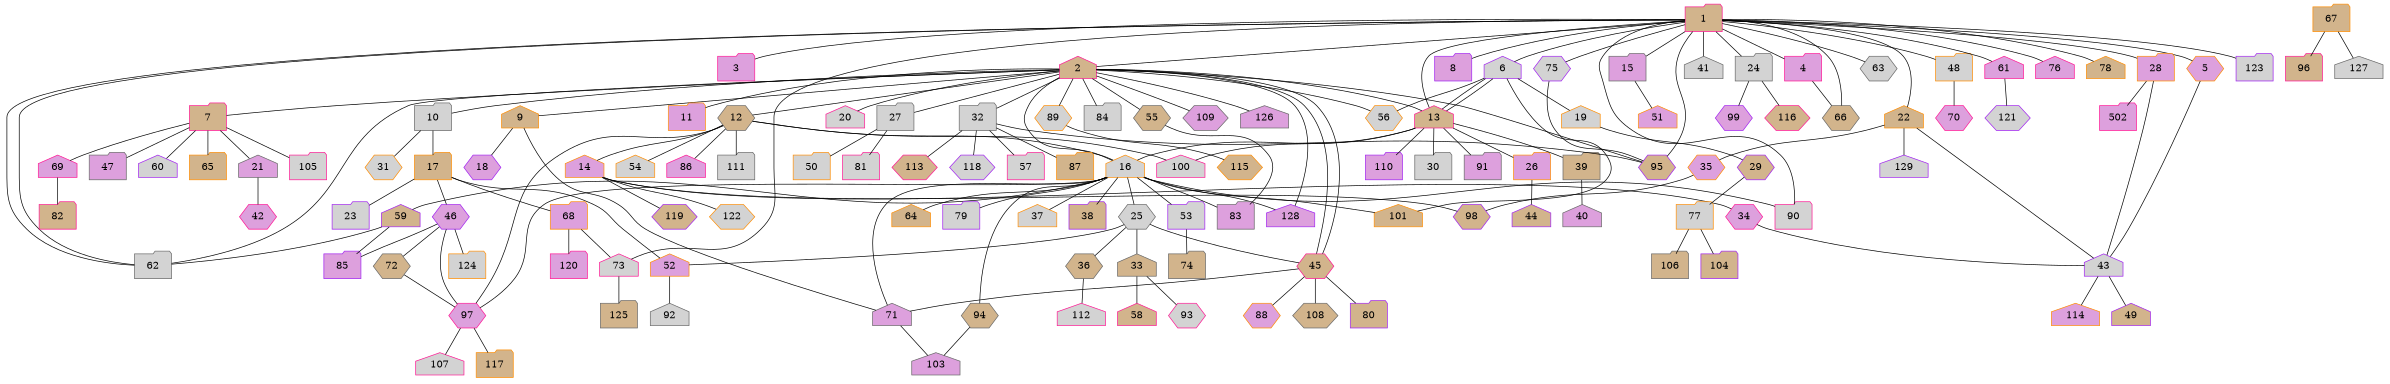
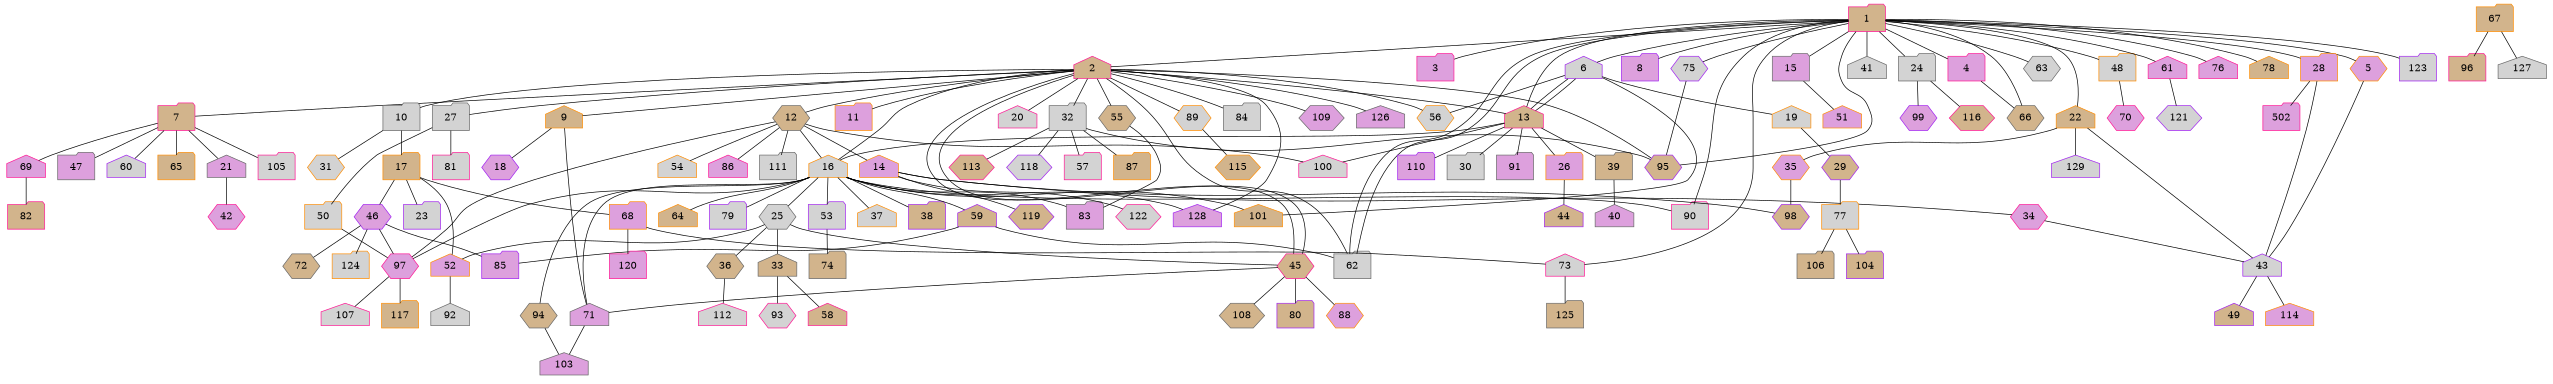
(732, 217) -> (1138, 217)
(430, 291) -> (366, 244)
